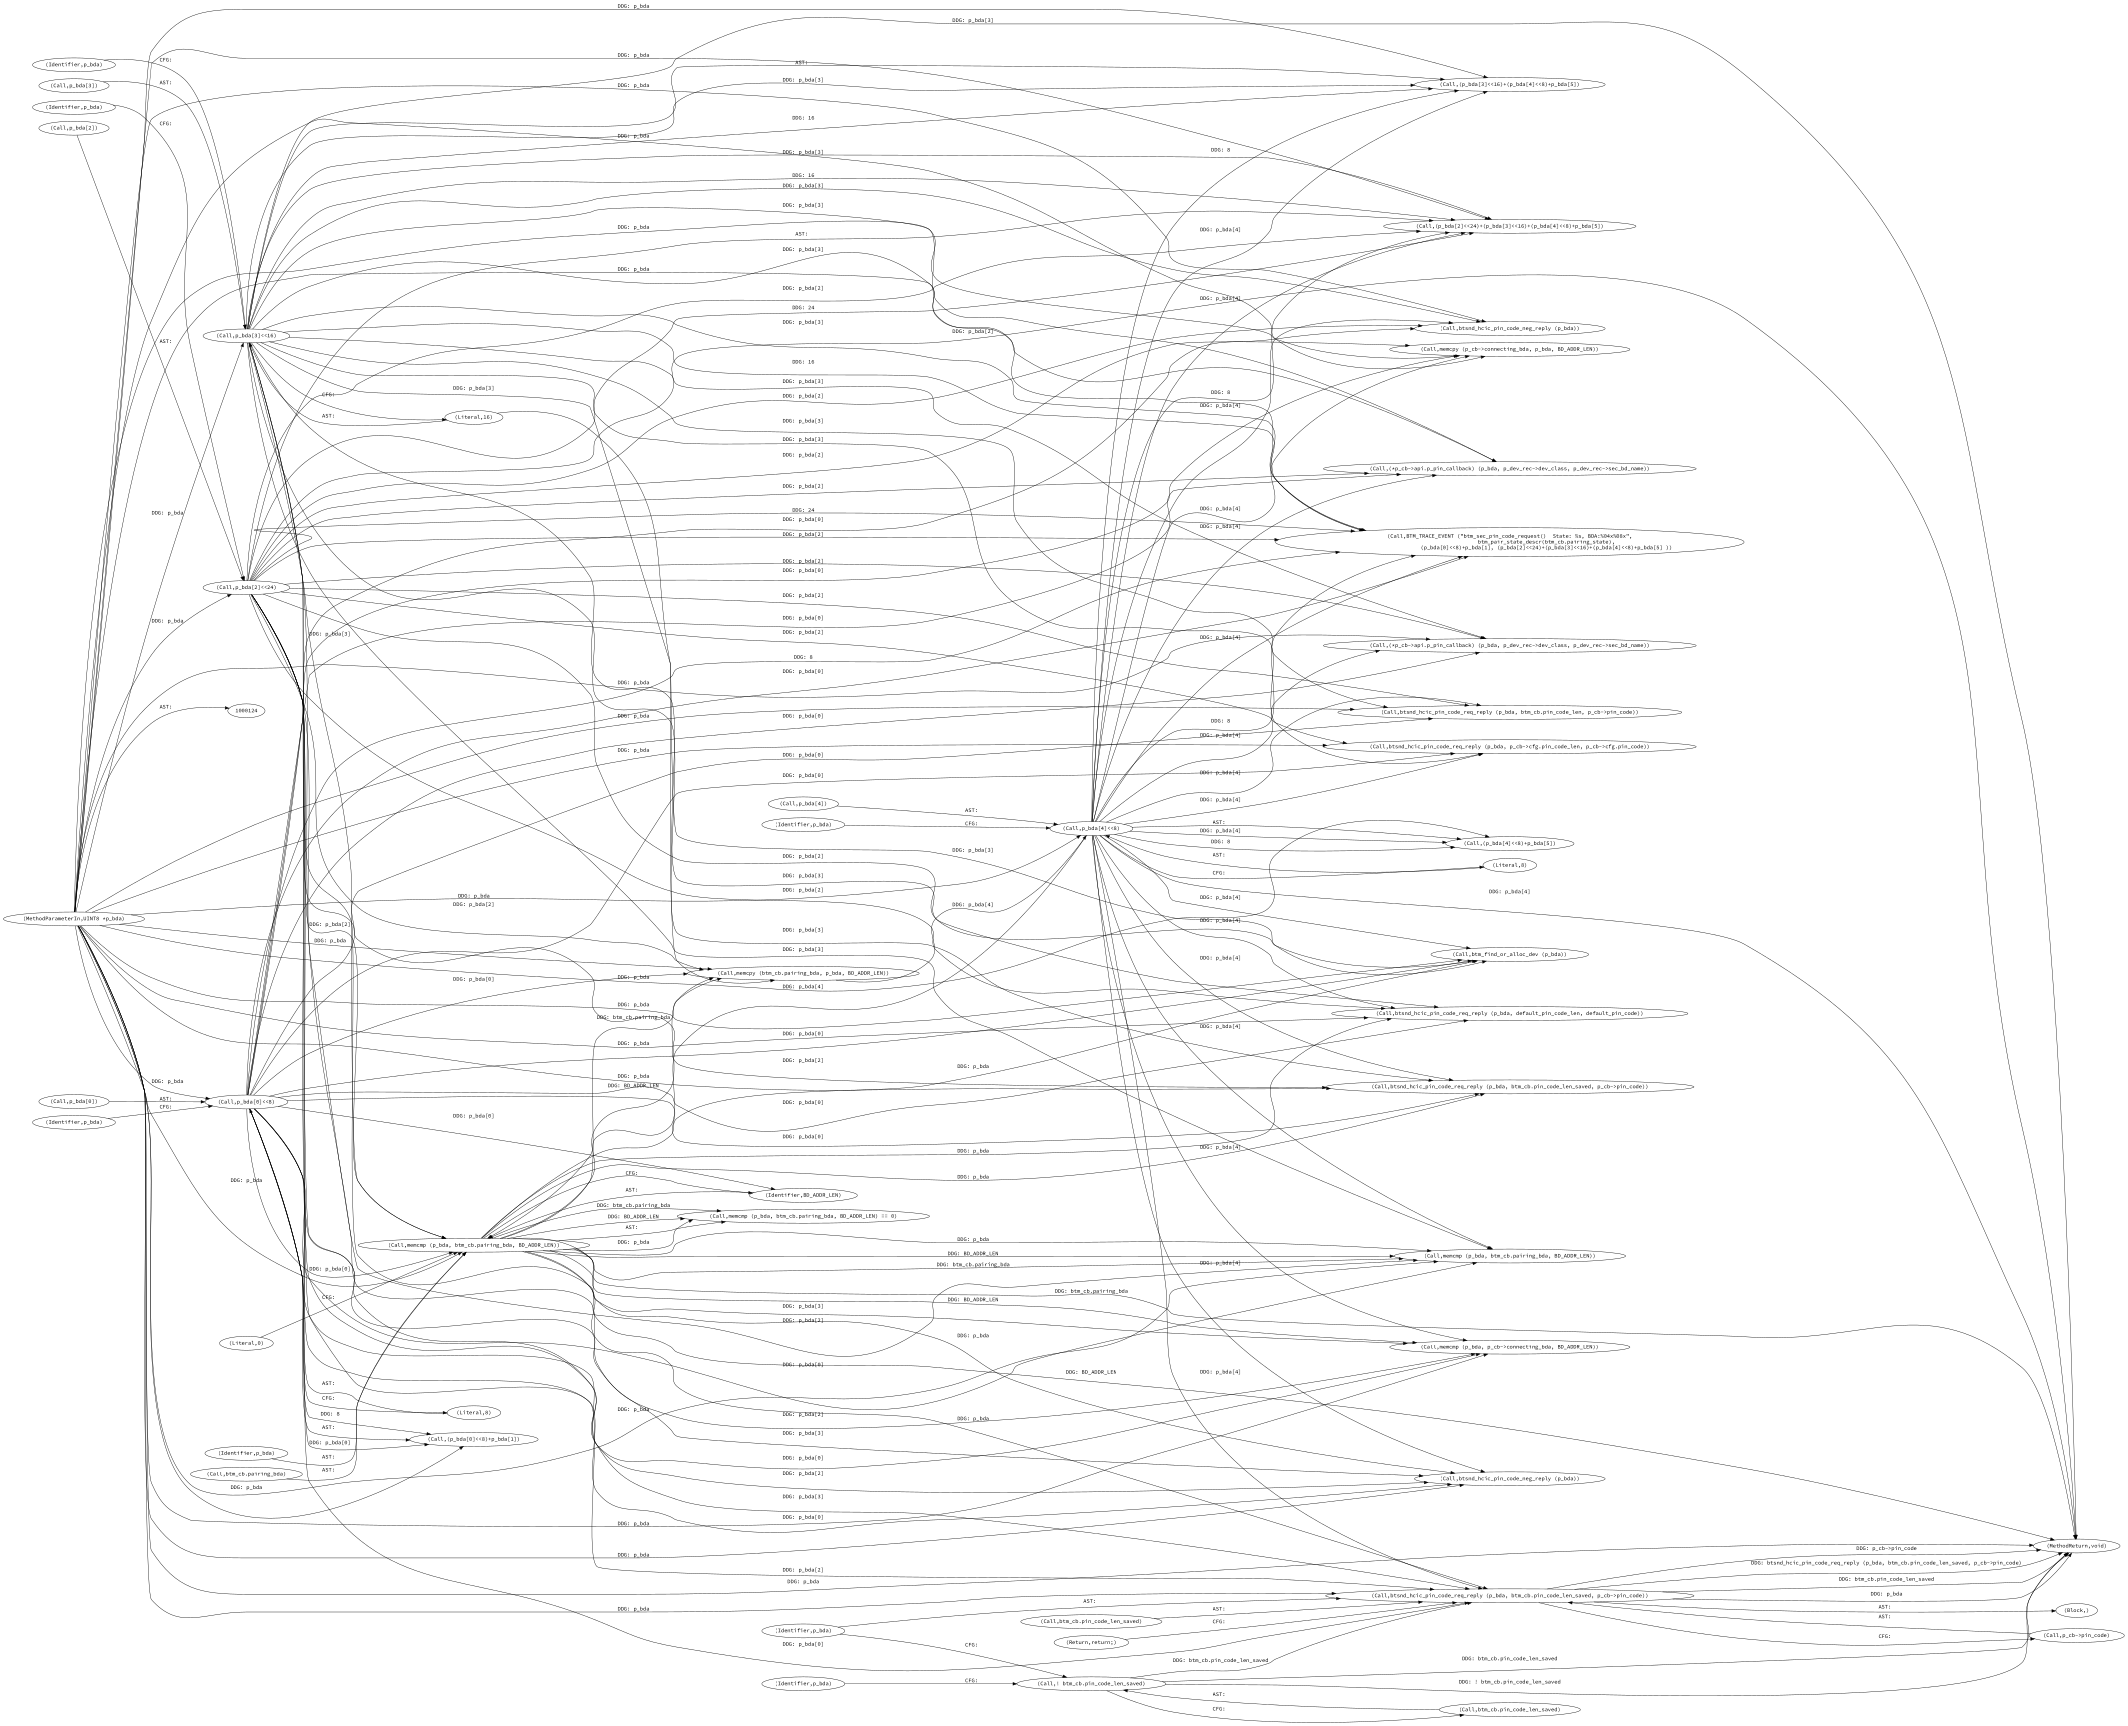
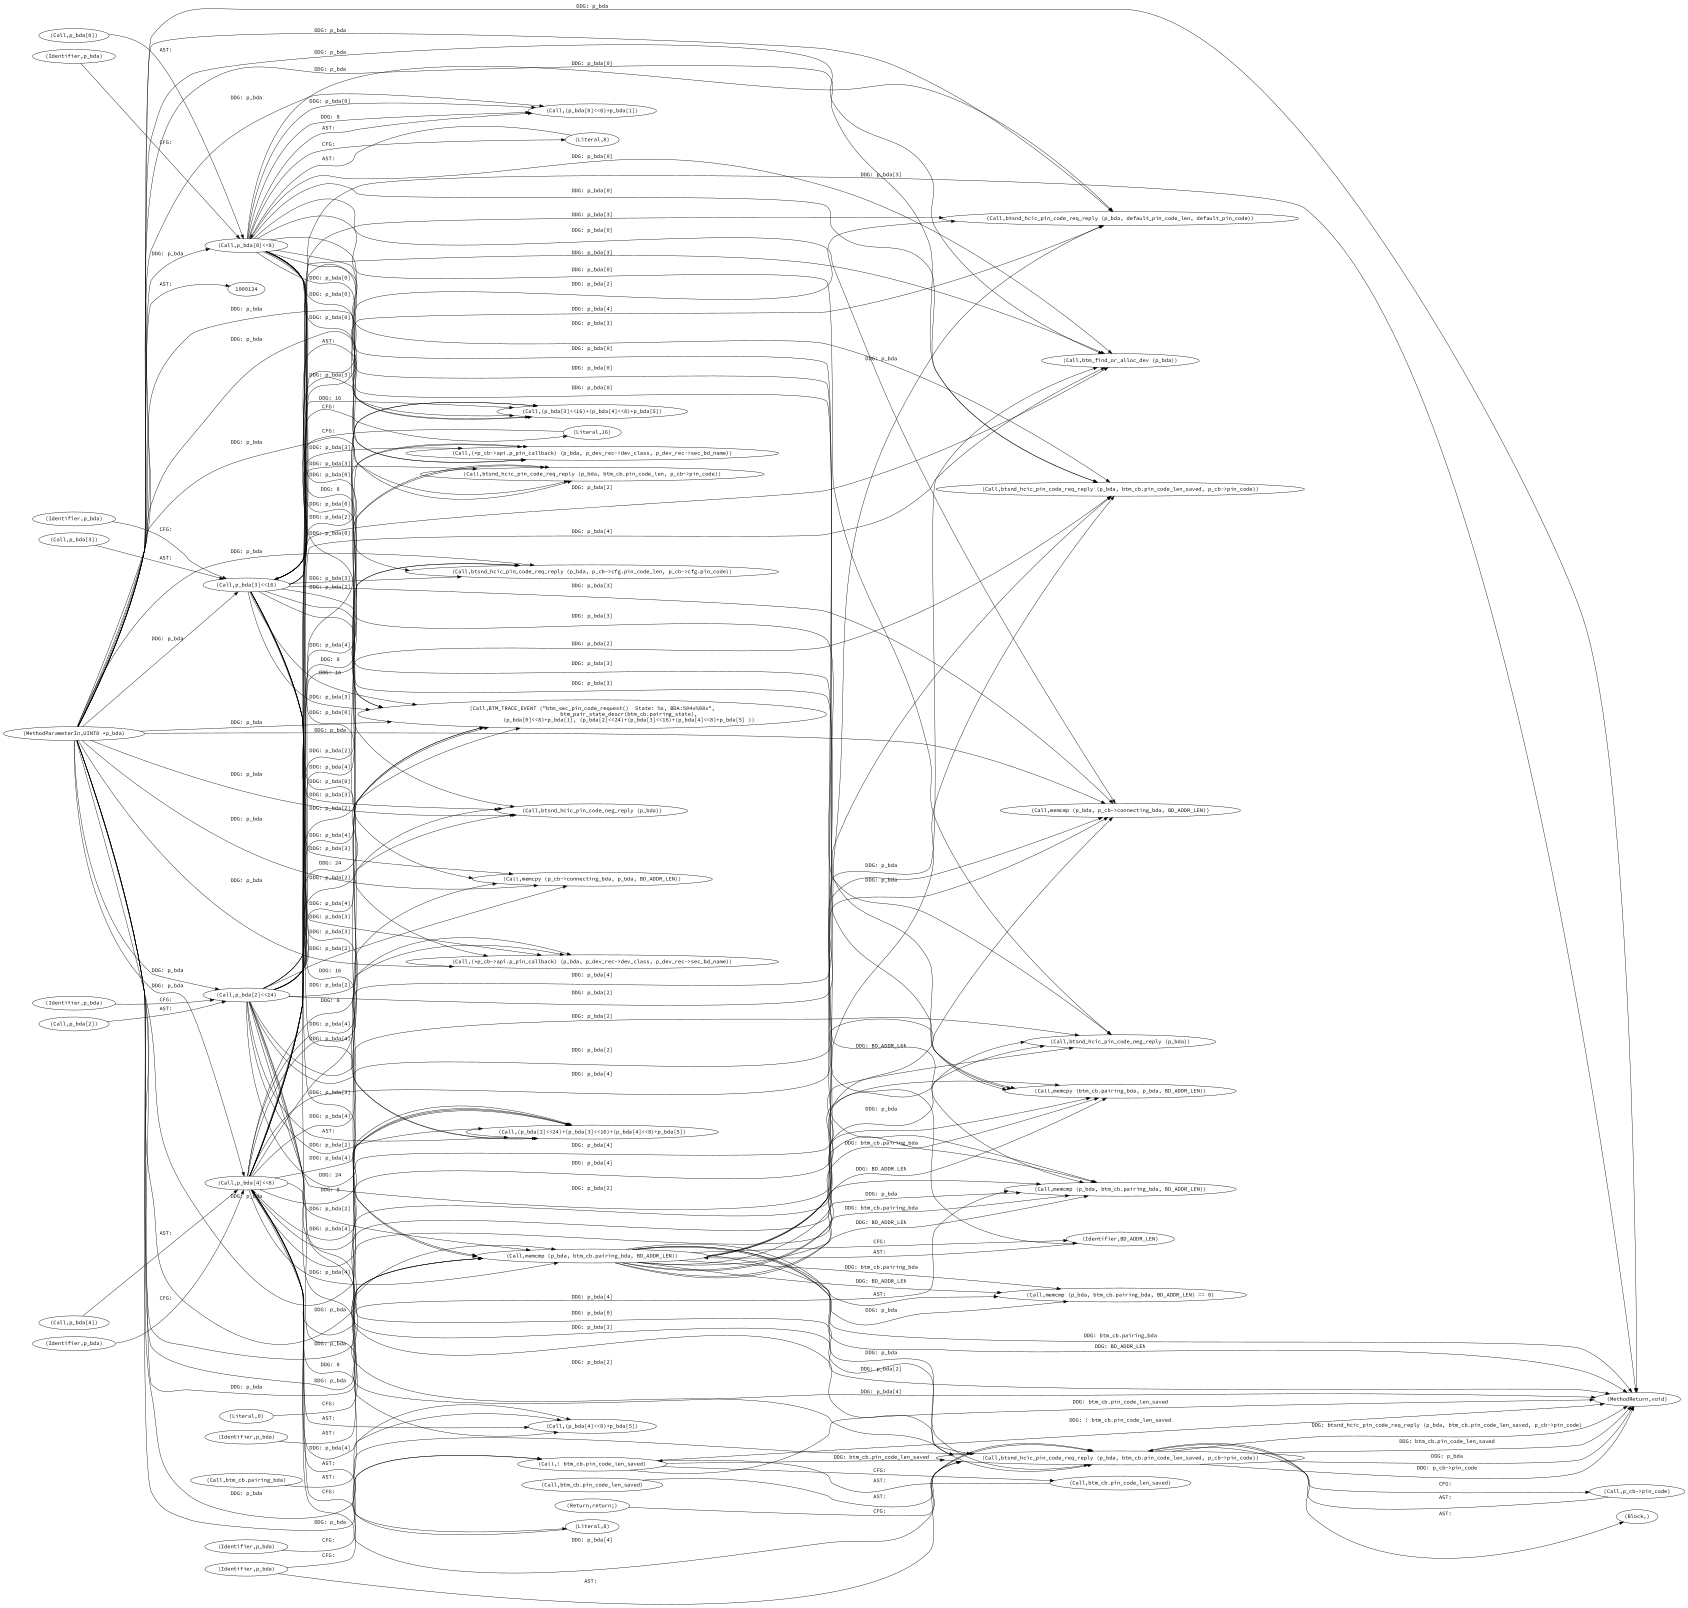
(330, 416) -> (330, 431)
(831, 850) -> (548, 256)
(951, 909) -> (632, 1176)
